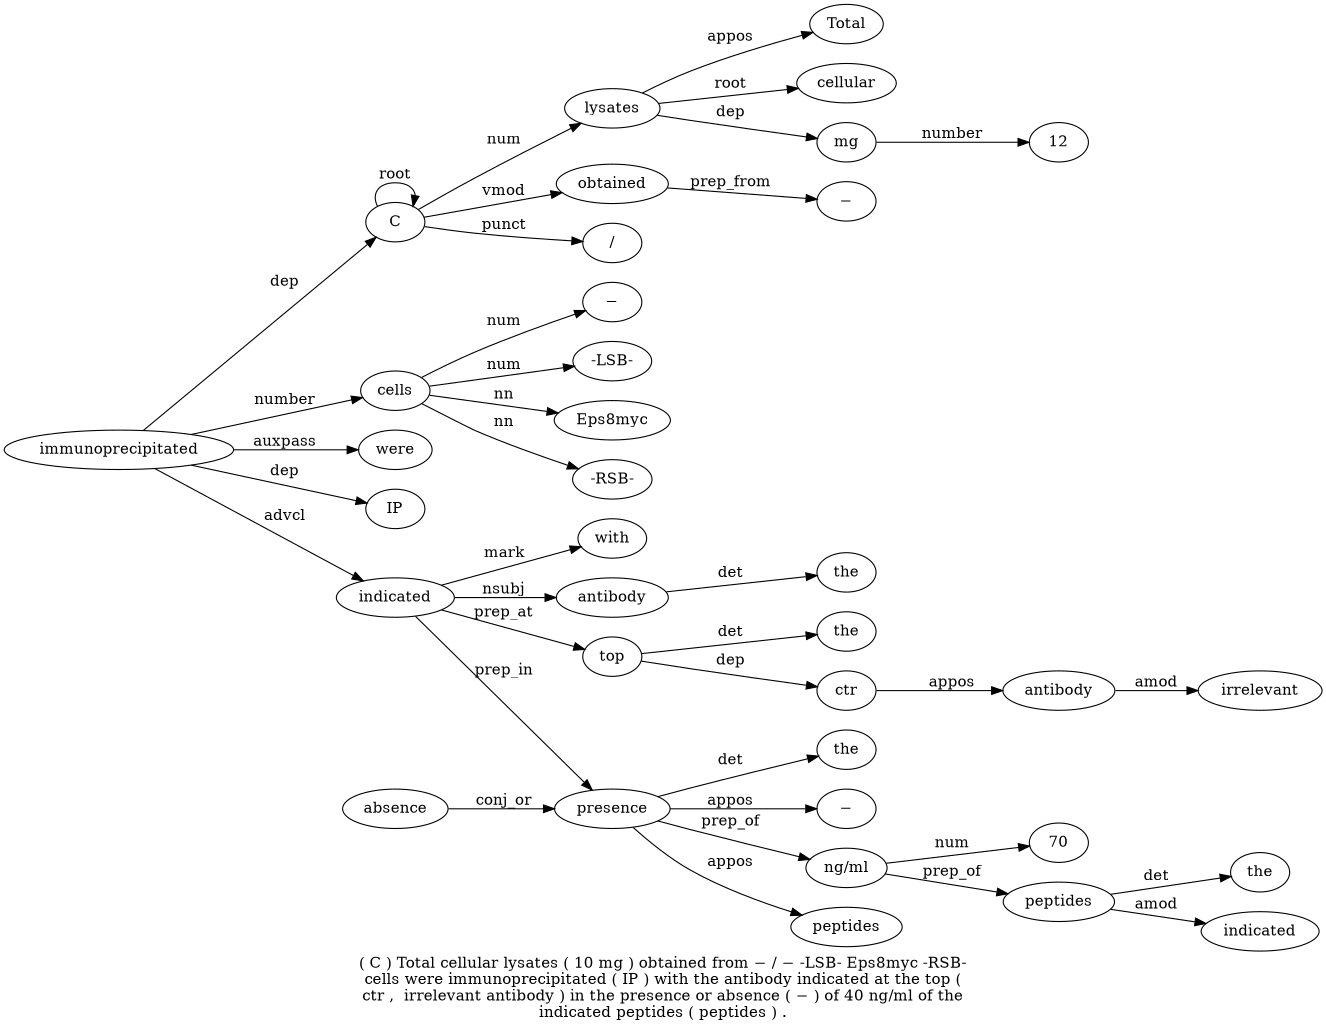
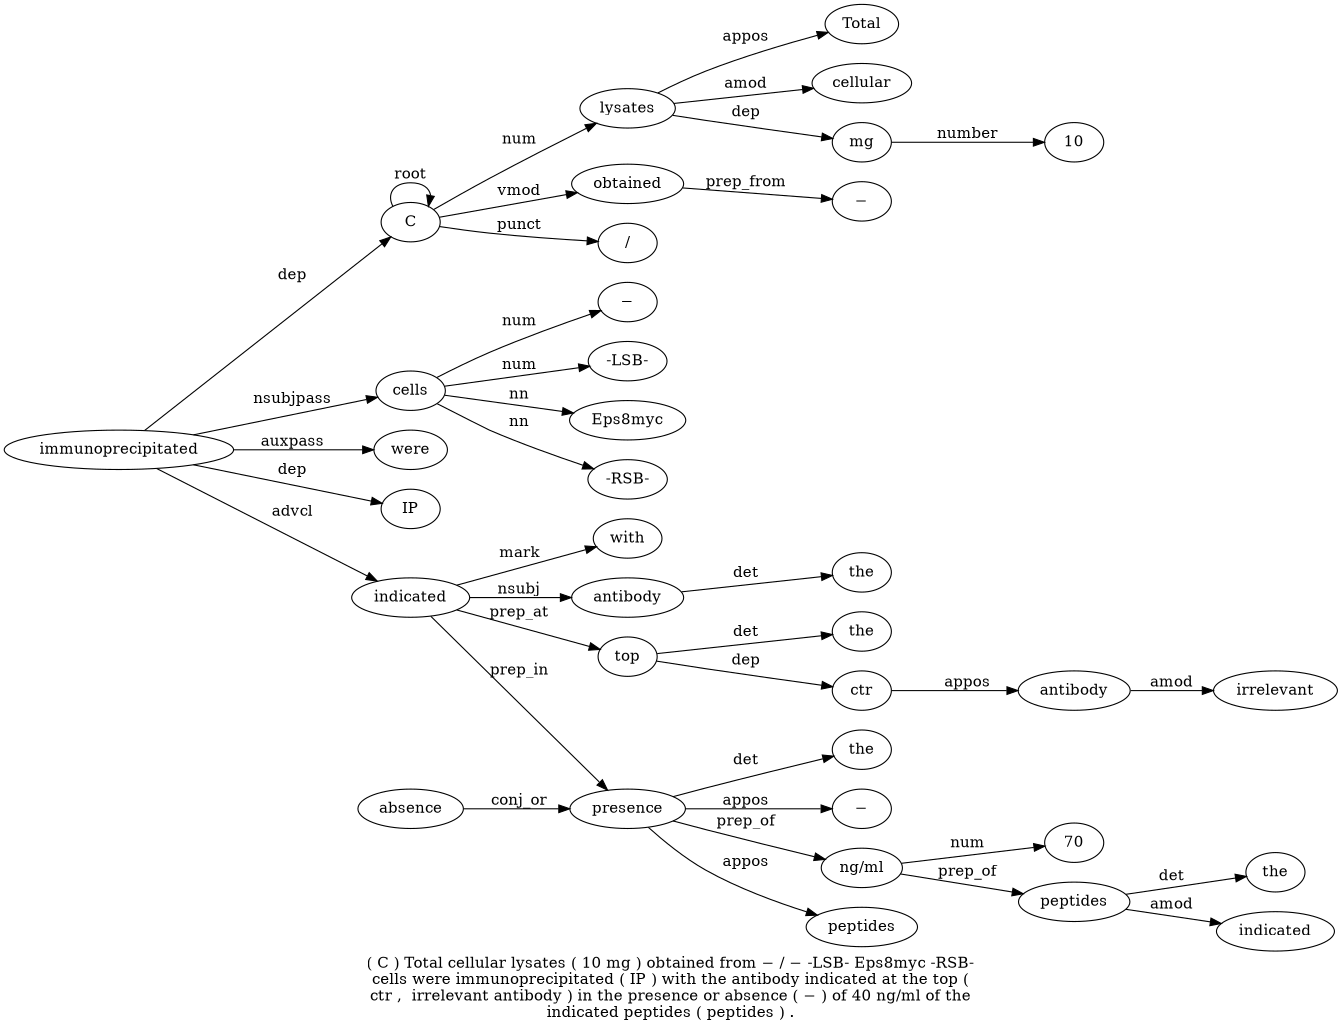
(731, 84) -> (746, 84)
(1059, 142) -> (1074, 142)
(285, 400) -> (293, 399)
